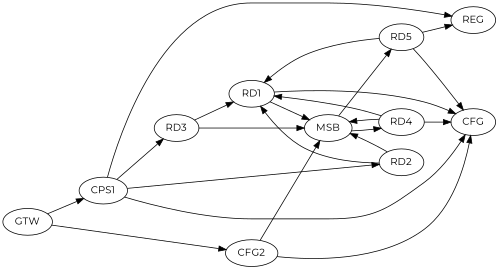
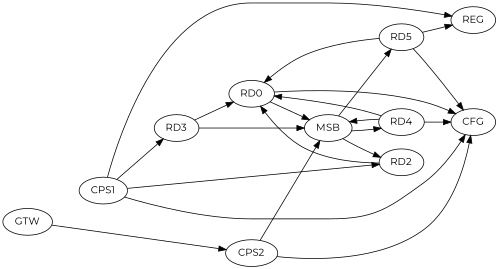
(252, 94) -> (252, 94)
(372, 144) -> (358, 147)
(62, 208) -> none
(252, 253) -> (252, 253)
